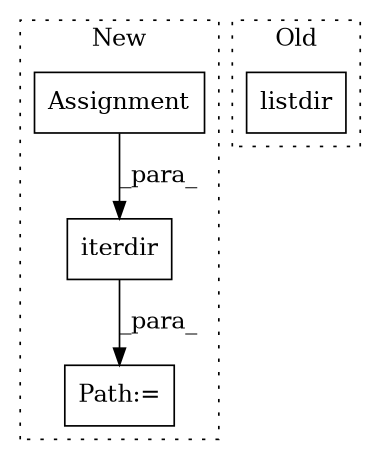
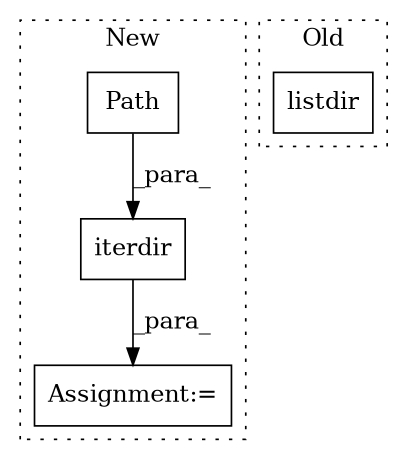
(120, 103) -> (133, 103)
(120, 396) -> (133, 396)
